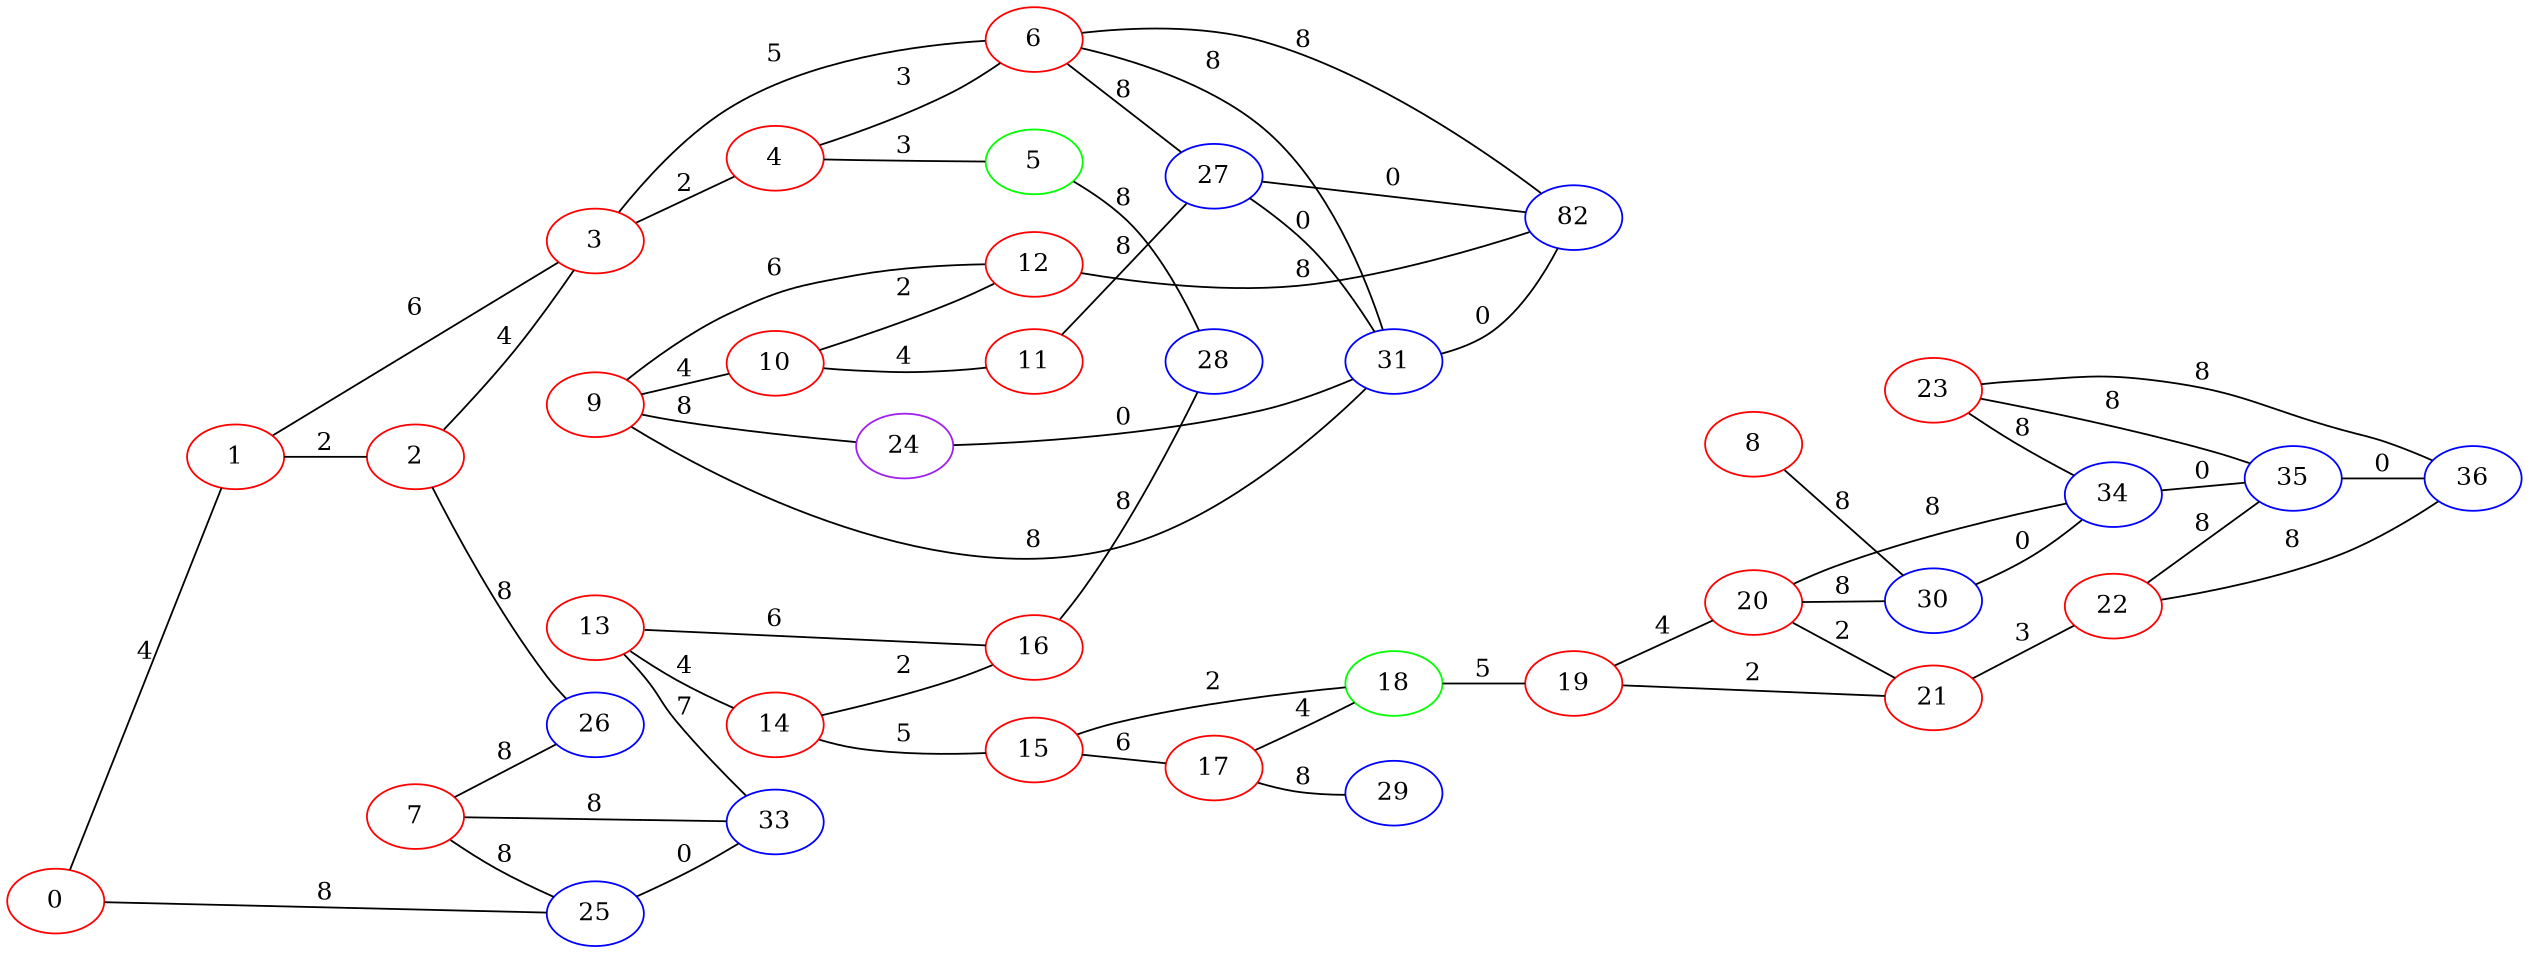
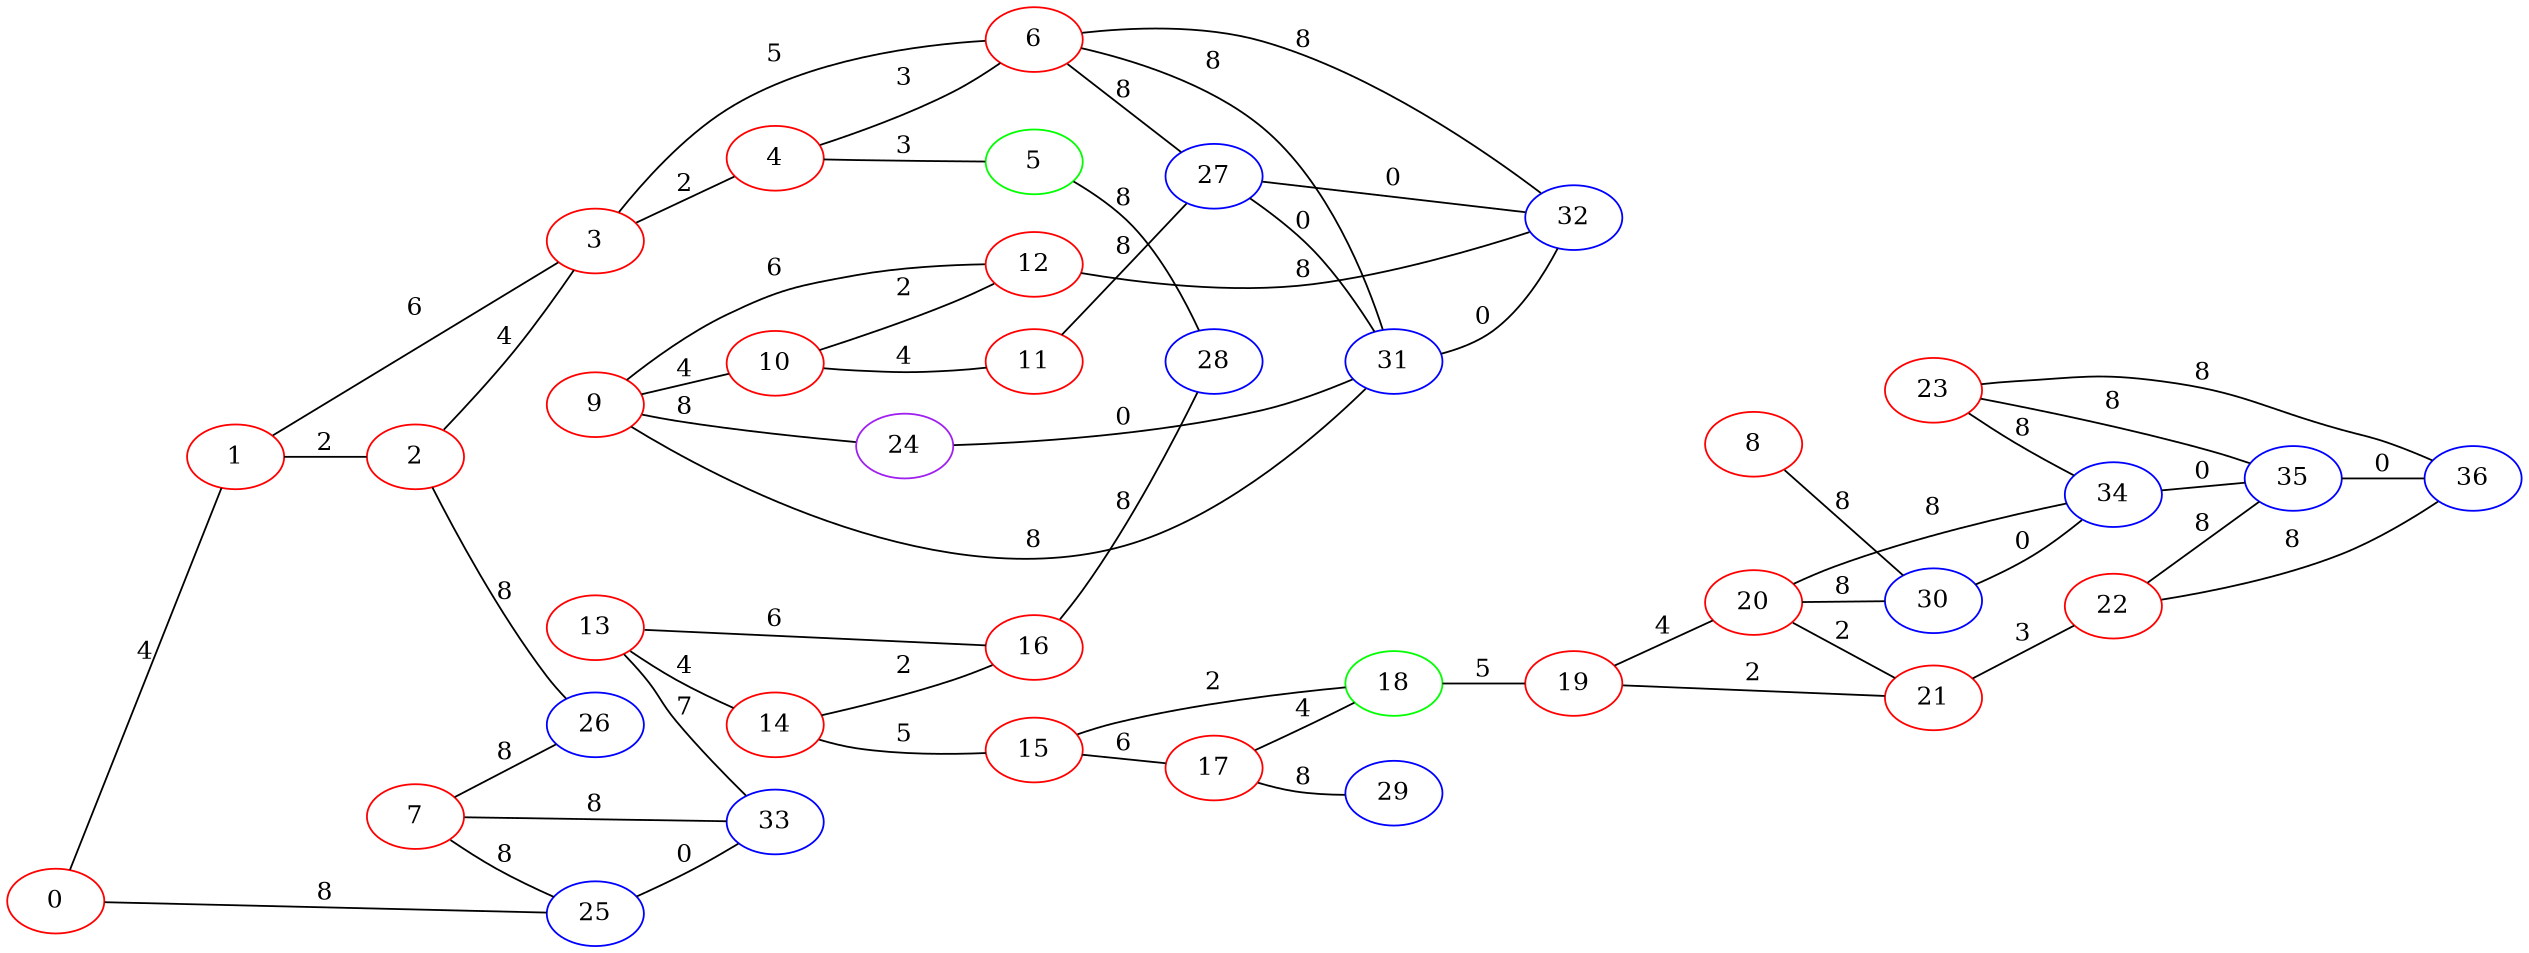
(1574, 218) -> (1574, 218)
